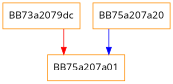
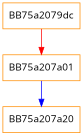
(41, 16) -> (41, 16)
(109, 38) -> (41, 90)
